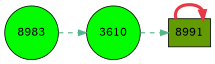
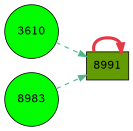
(69, 33) -> (68, 84)
